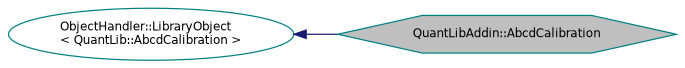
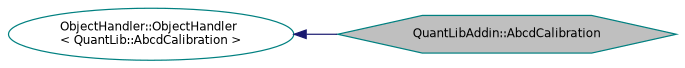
(151, 34) -> (151, 34)
